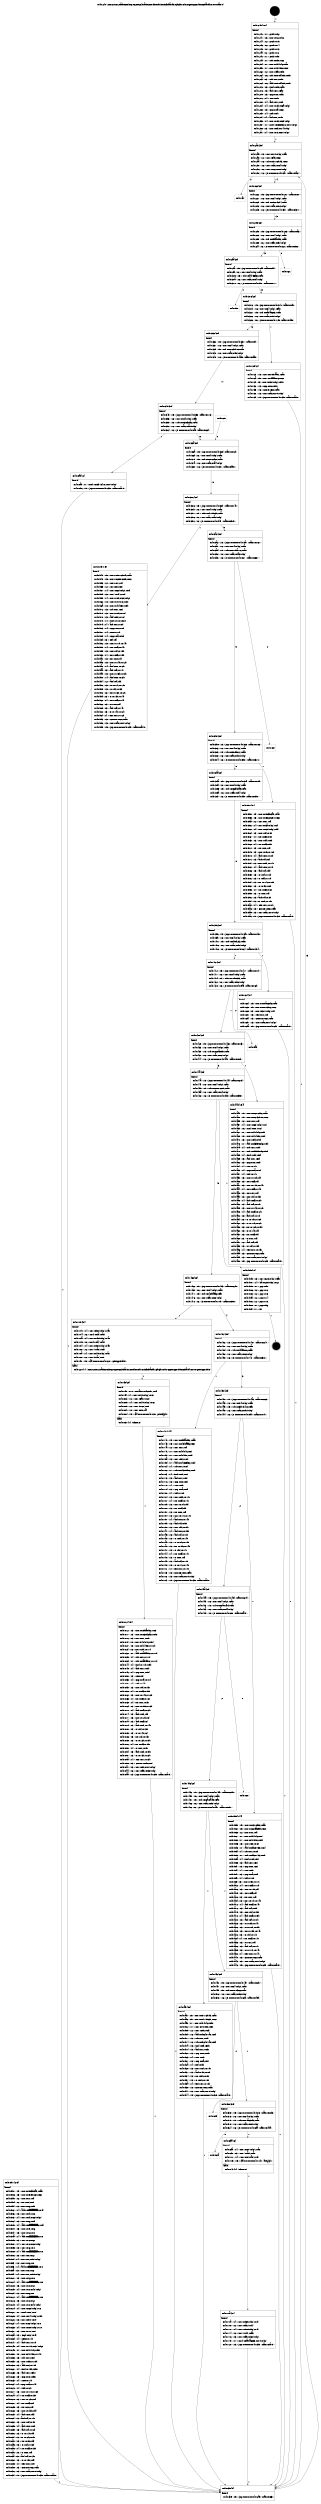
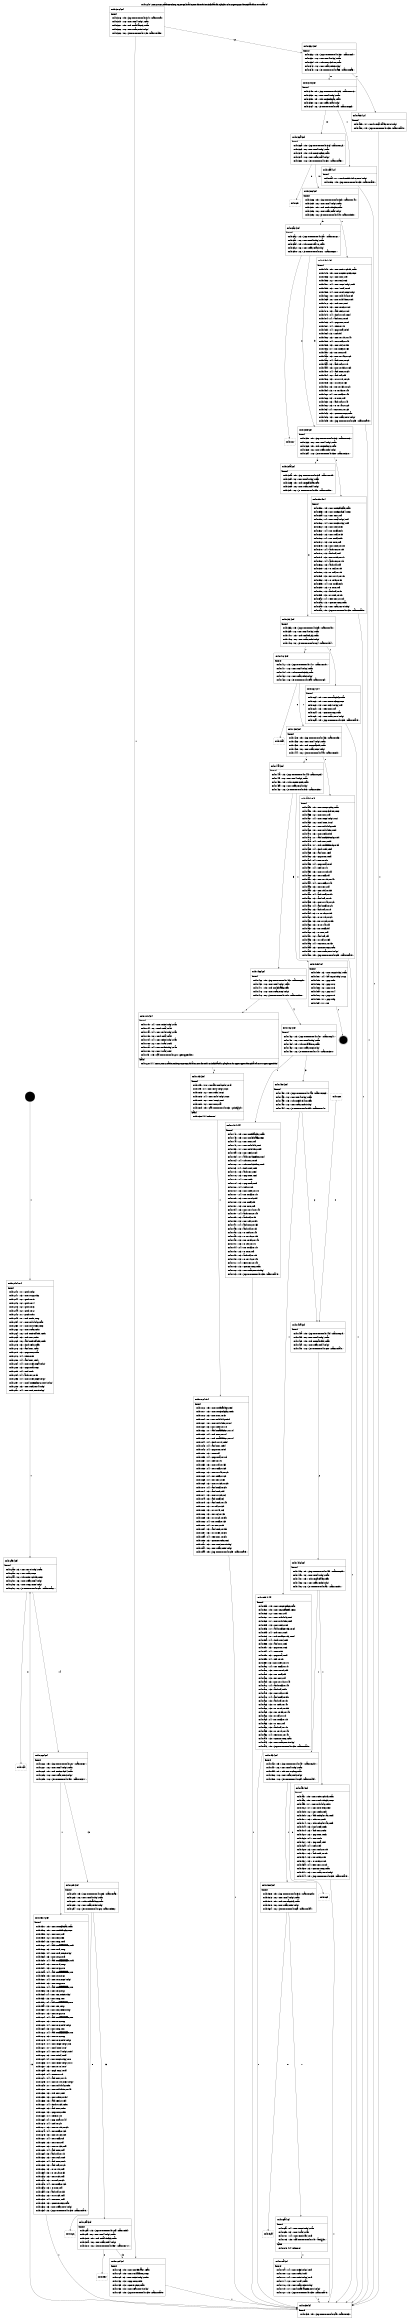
none -> (379, 122)
(260, 290) -> (119, 2253)
(218, 430) -> (304, 182)
(234, 1704) -> (328, 1210)
none -> (61, 1848)
